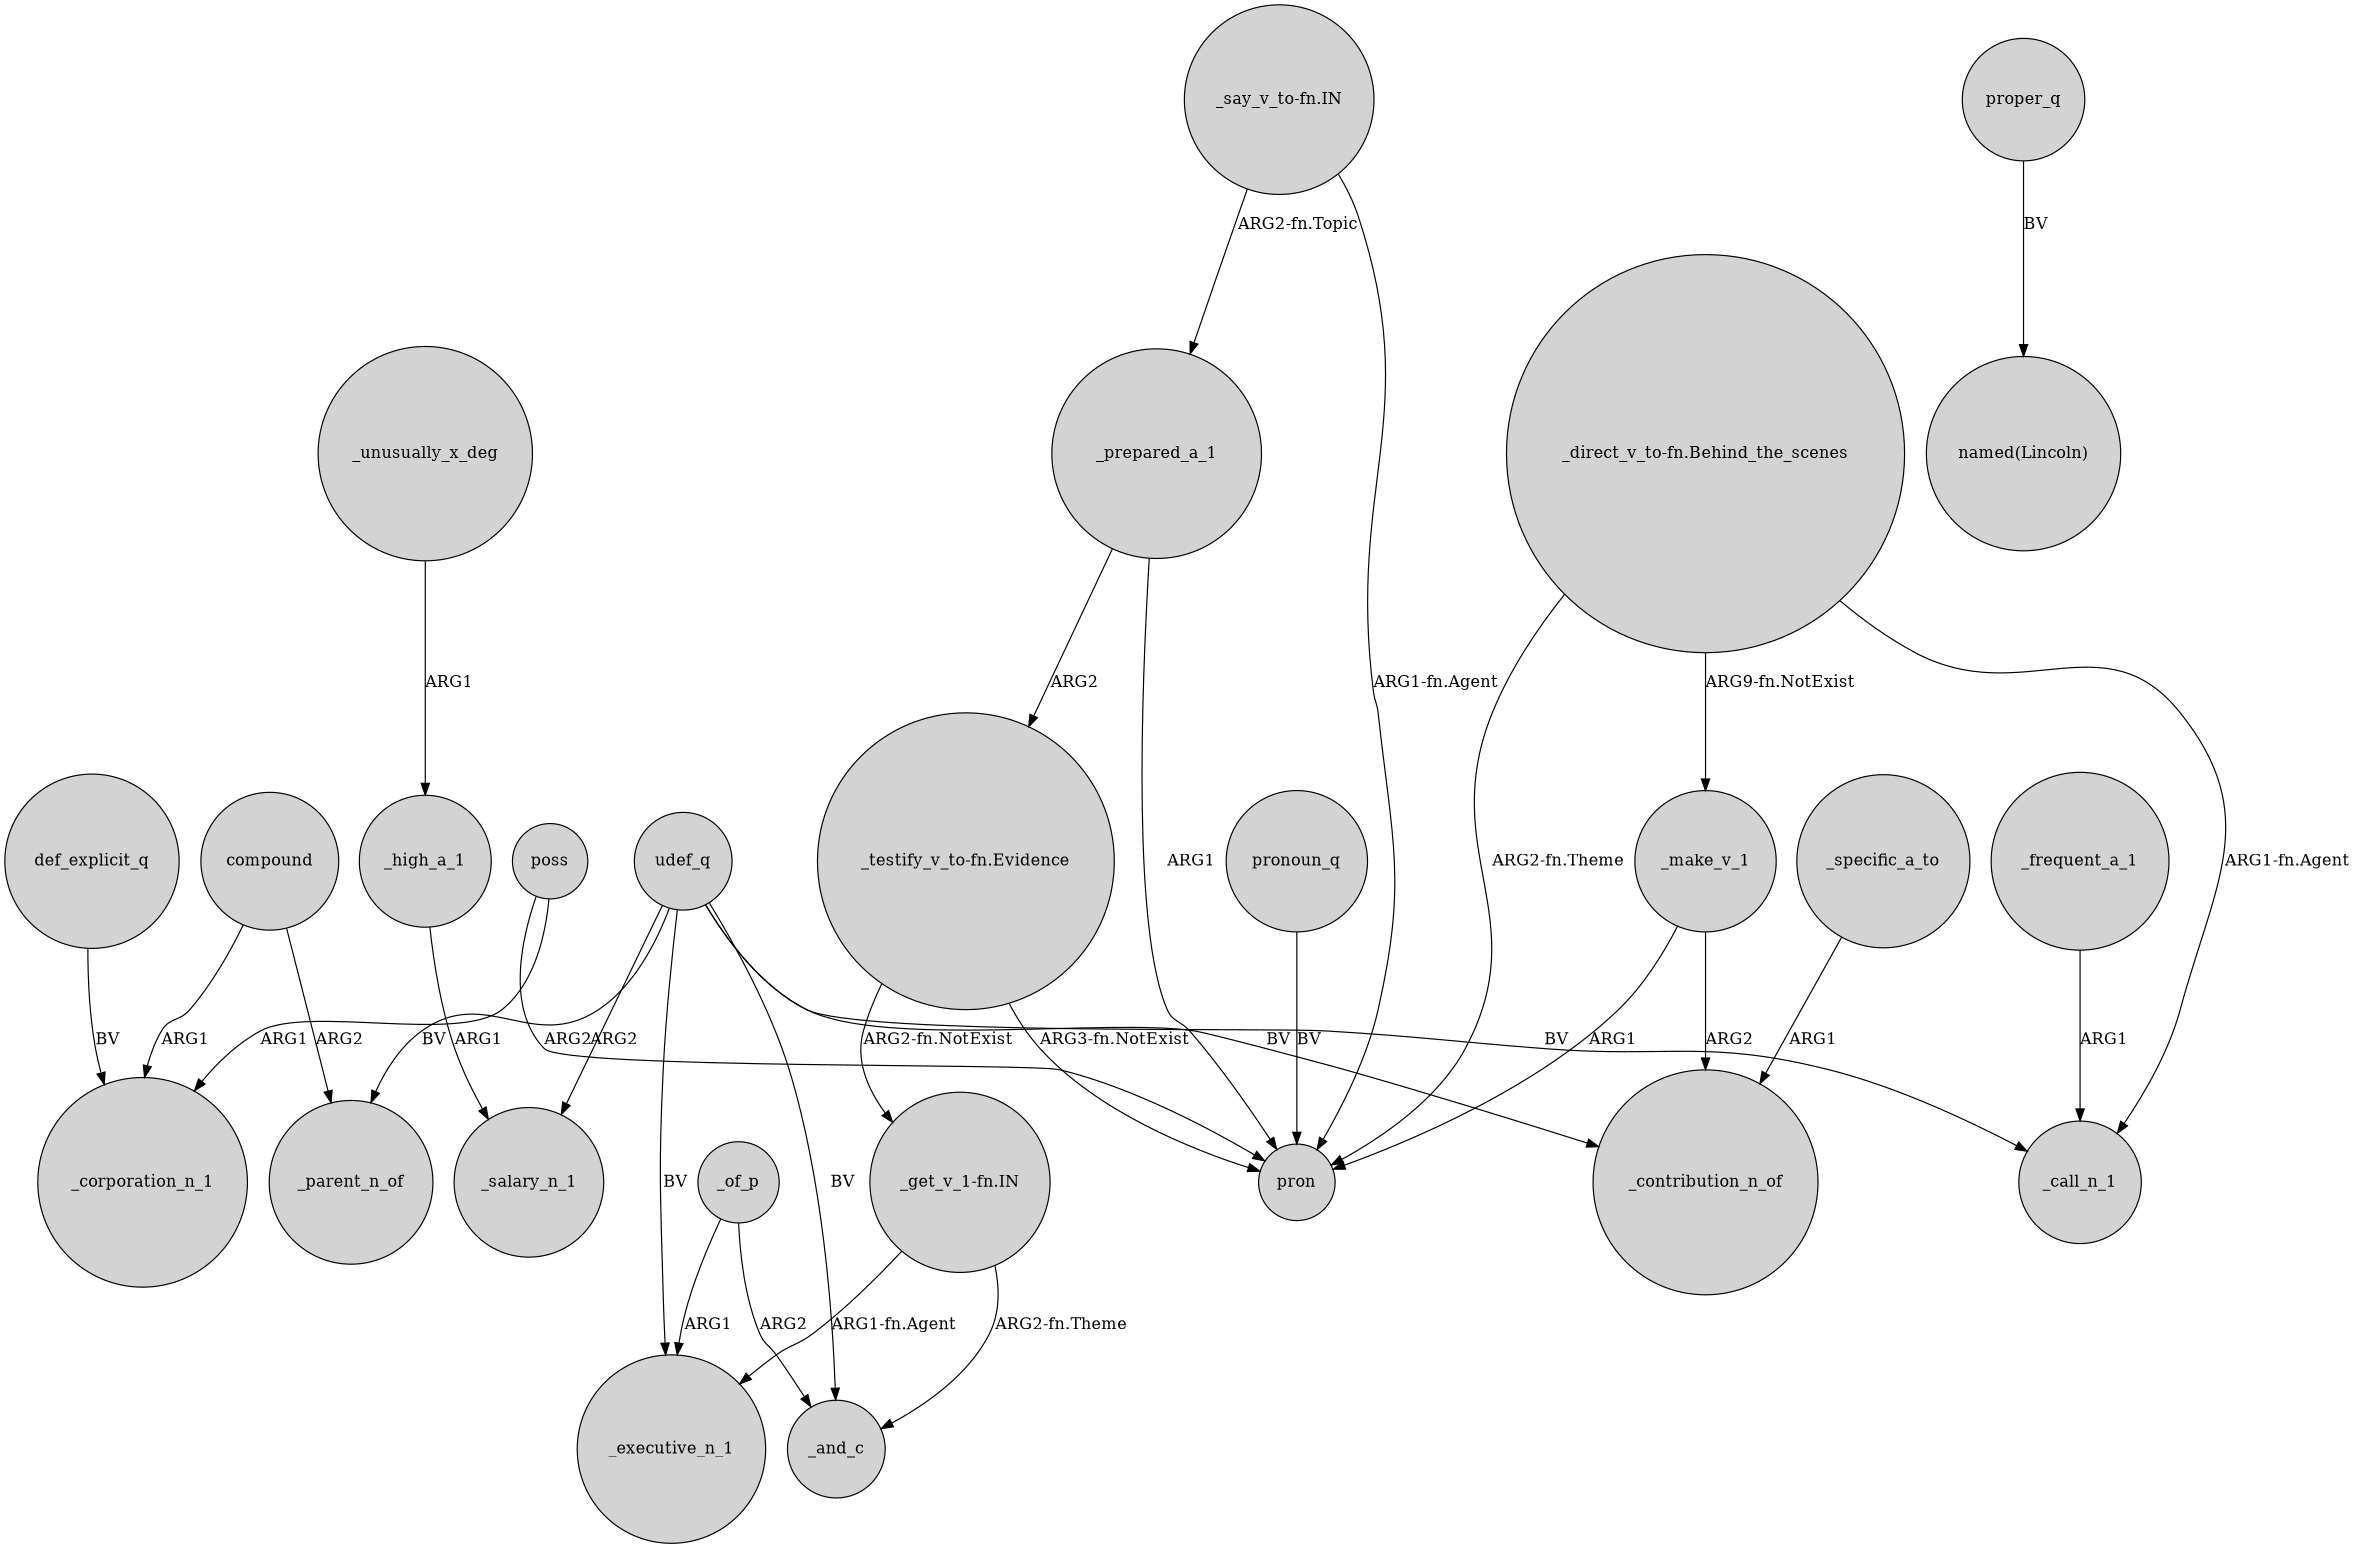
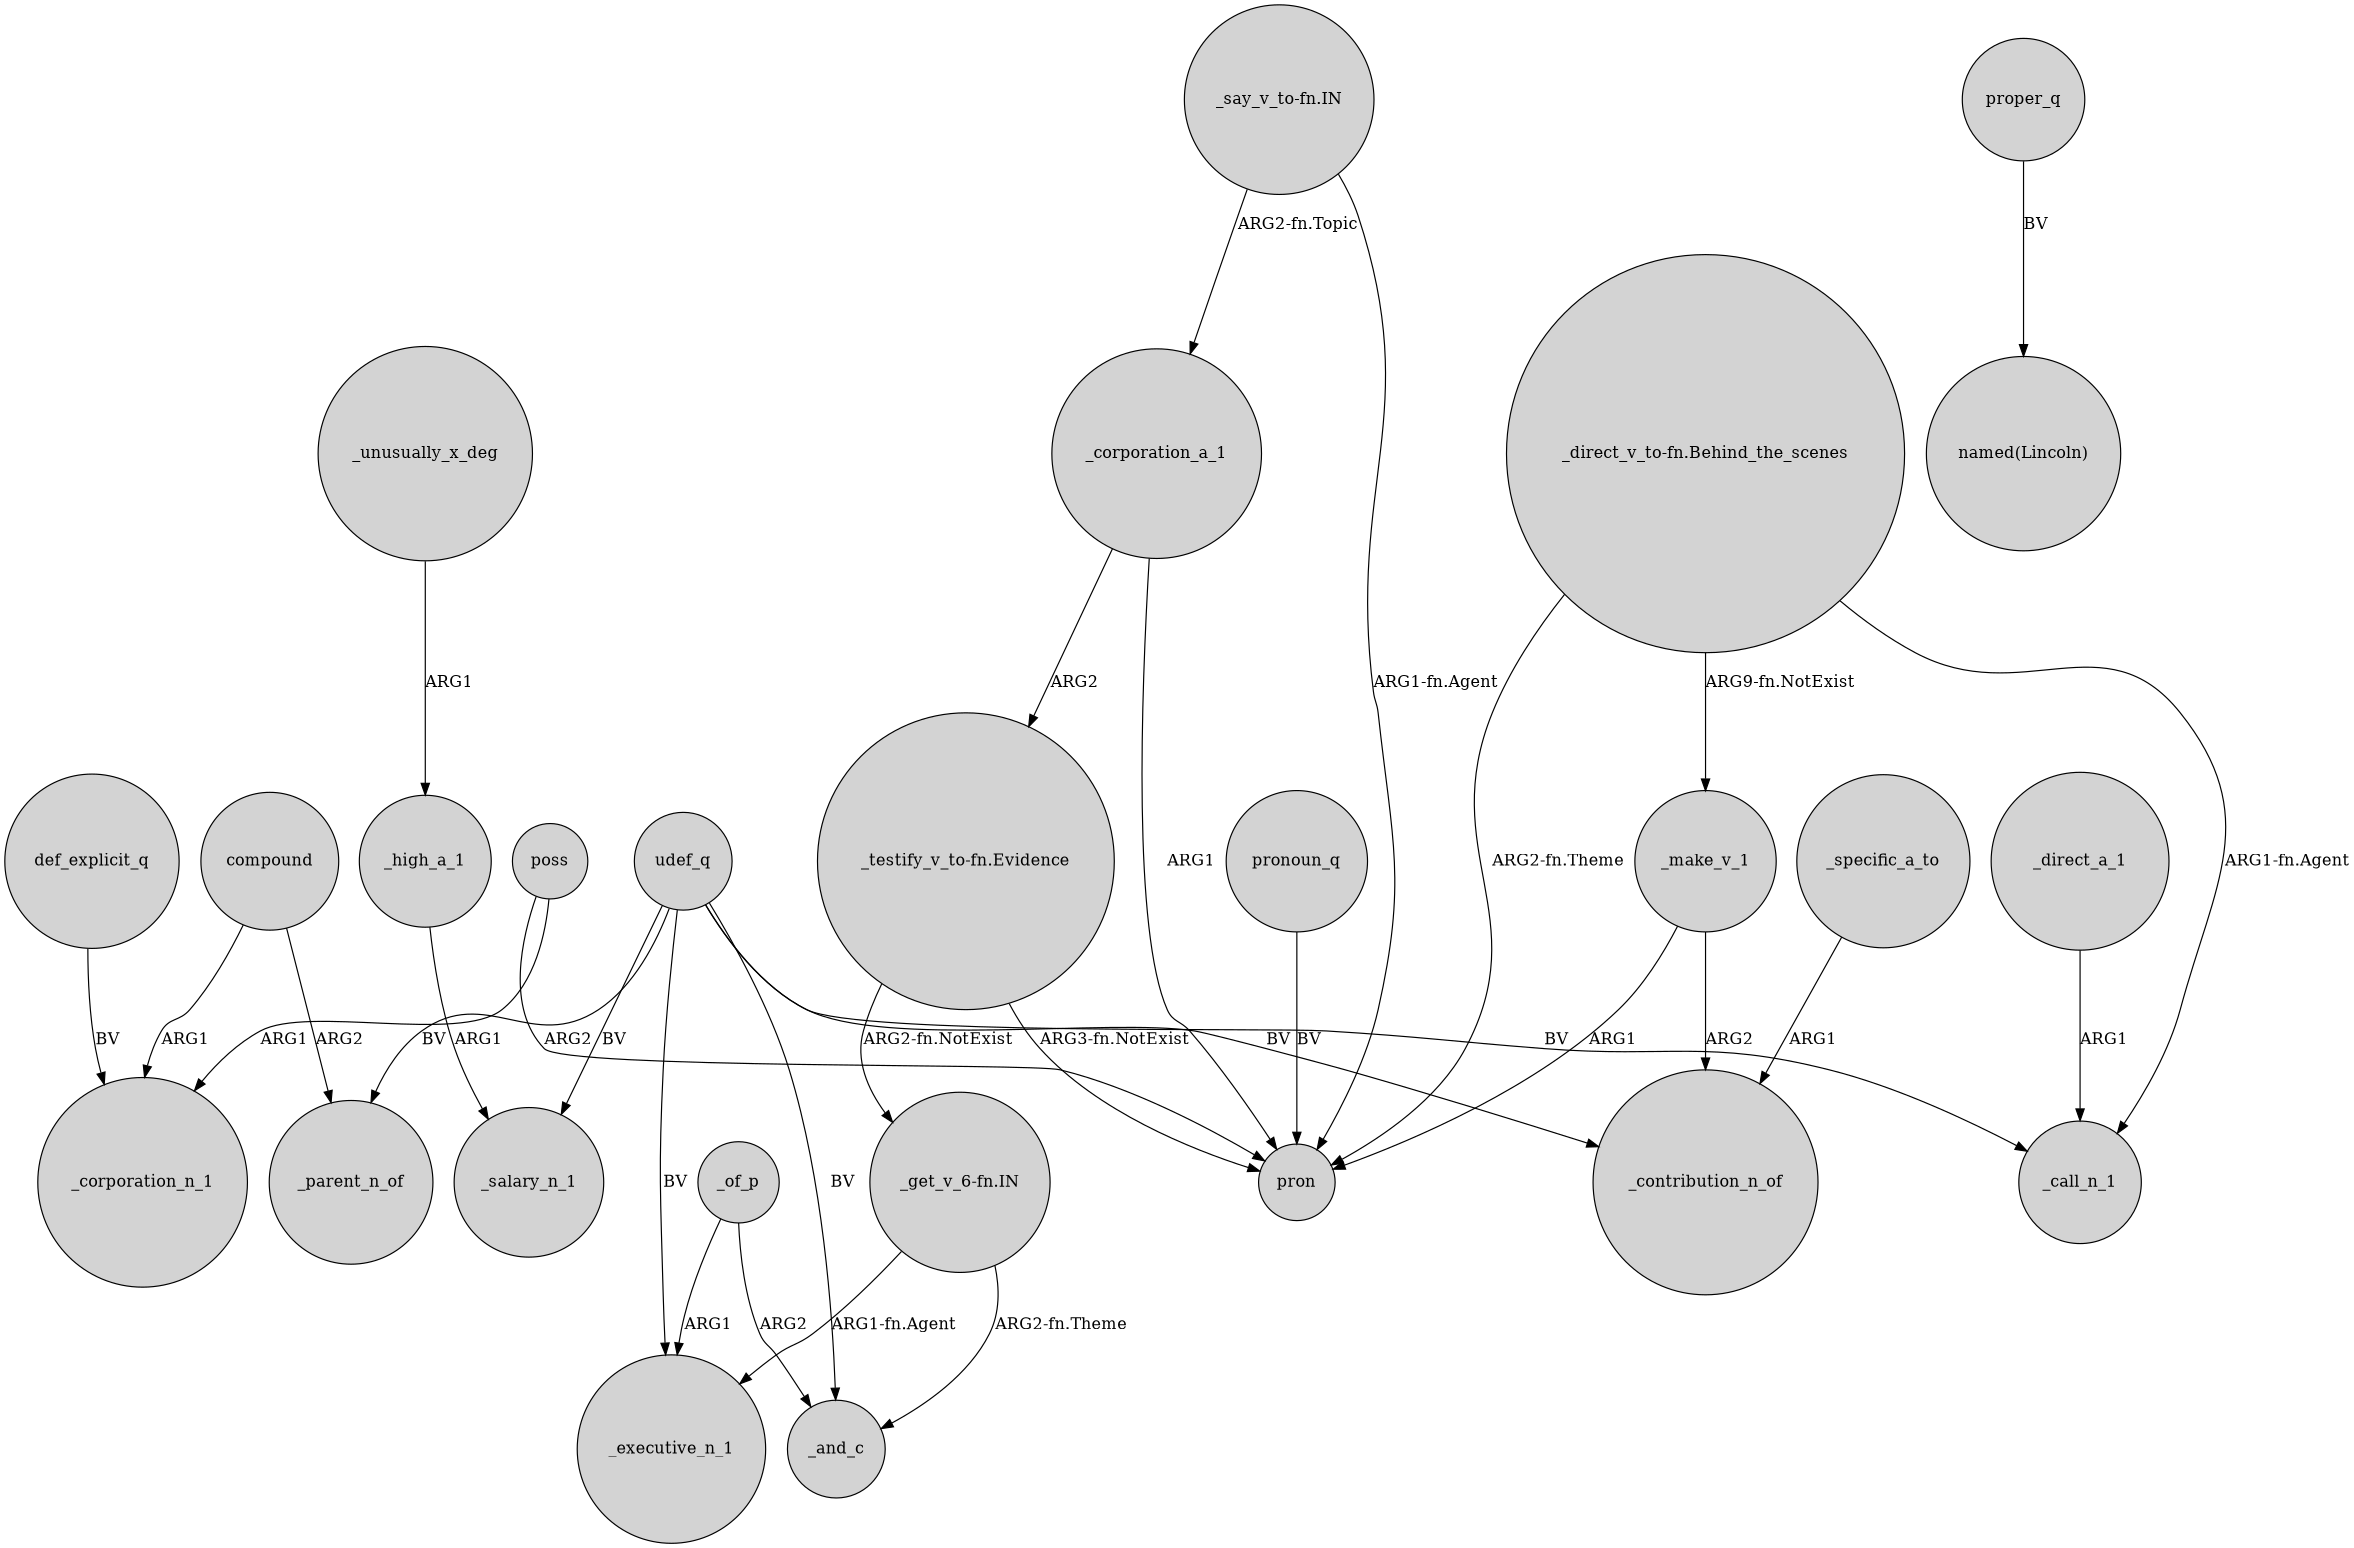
(1157, 454) -> (1157, 454)
(2080, 861) -> (2080, 861)
(614, 1040) -> (614, 1040)
(960, 1182) -> (960, 1182)
